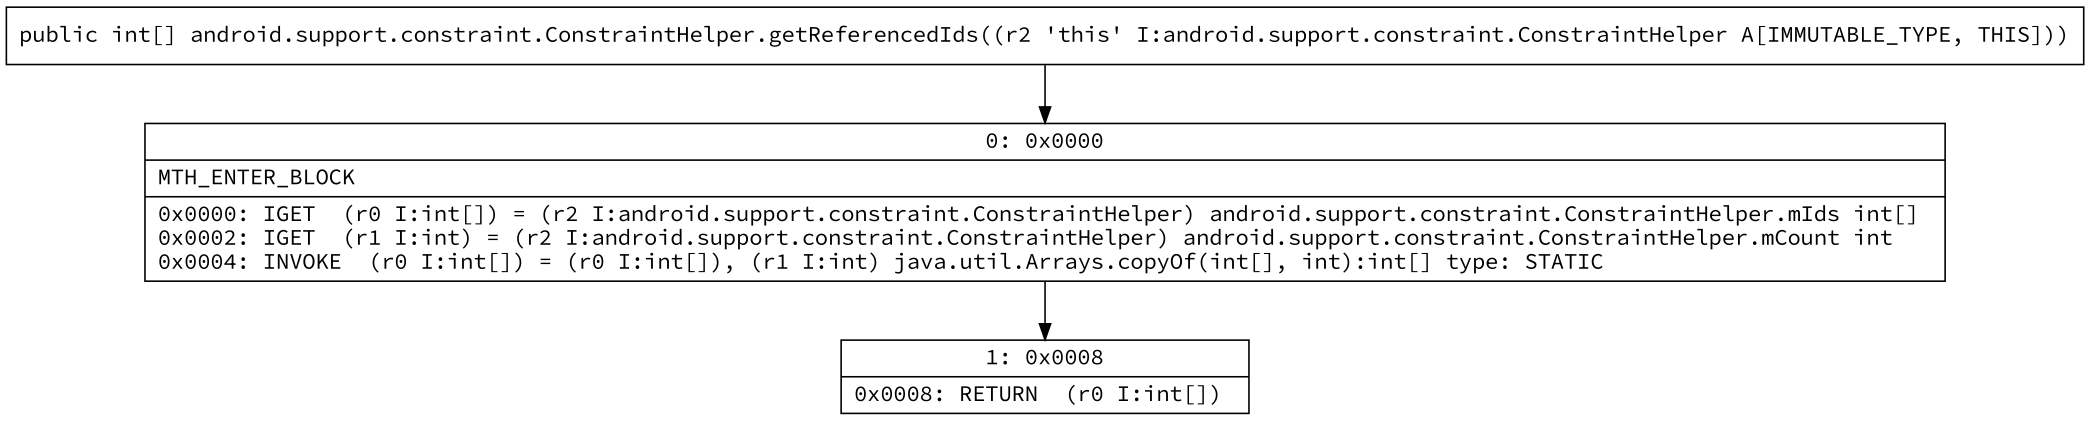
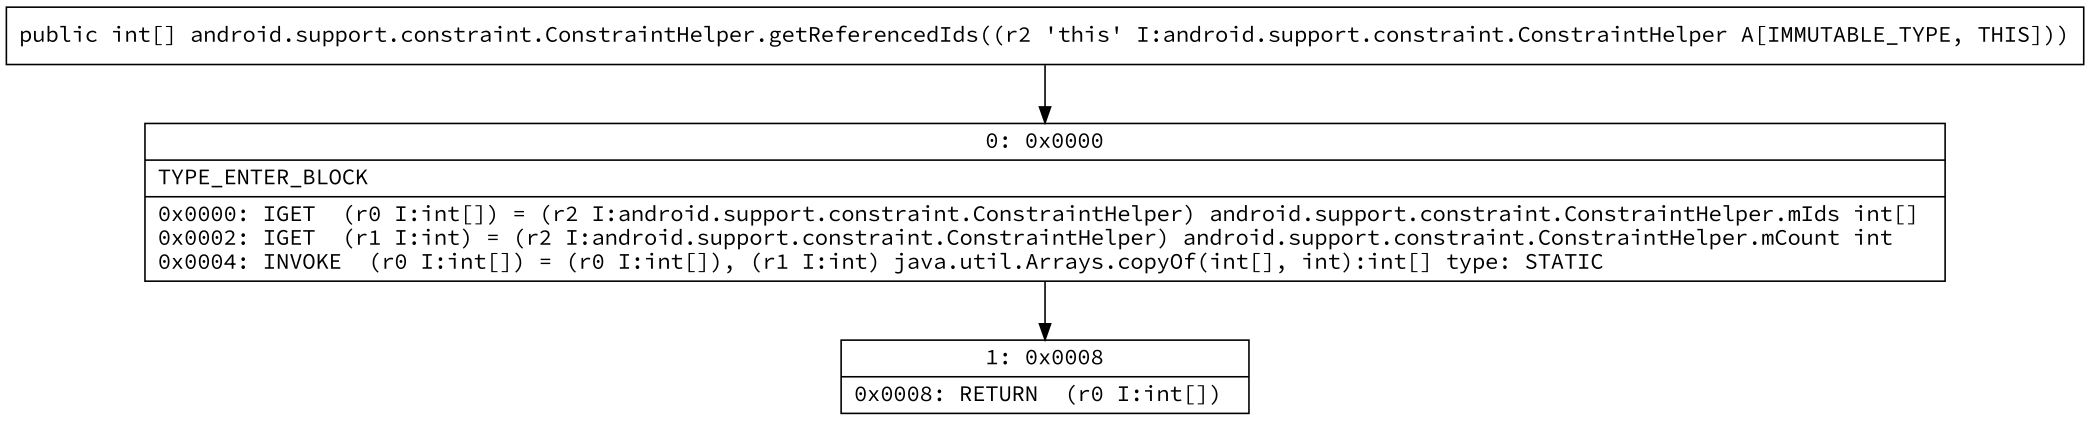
(256, 178) -> (264, 178)
